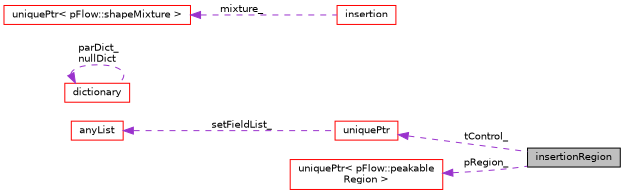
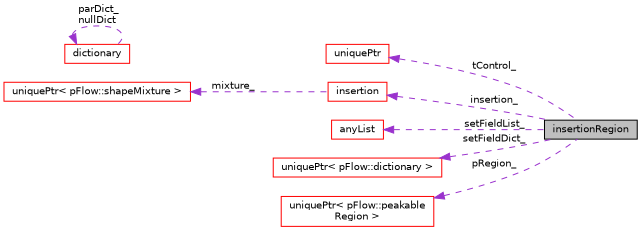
none -> (473, 107)
(234, 131) -> (469, 130)
none -> (358, 168)
